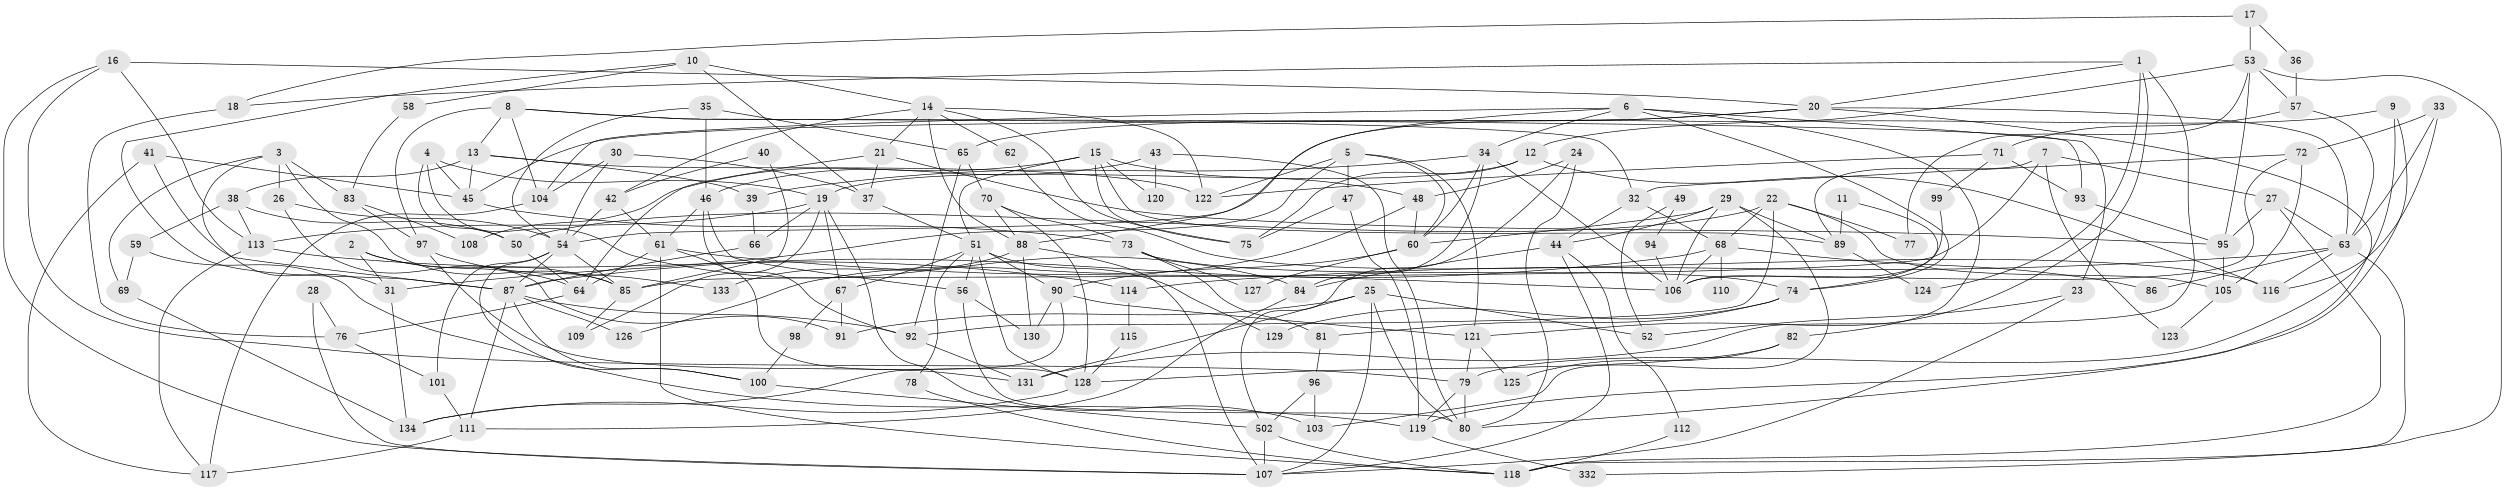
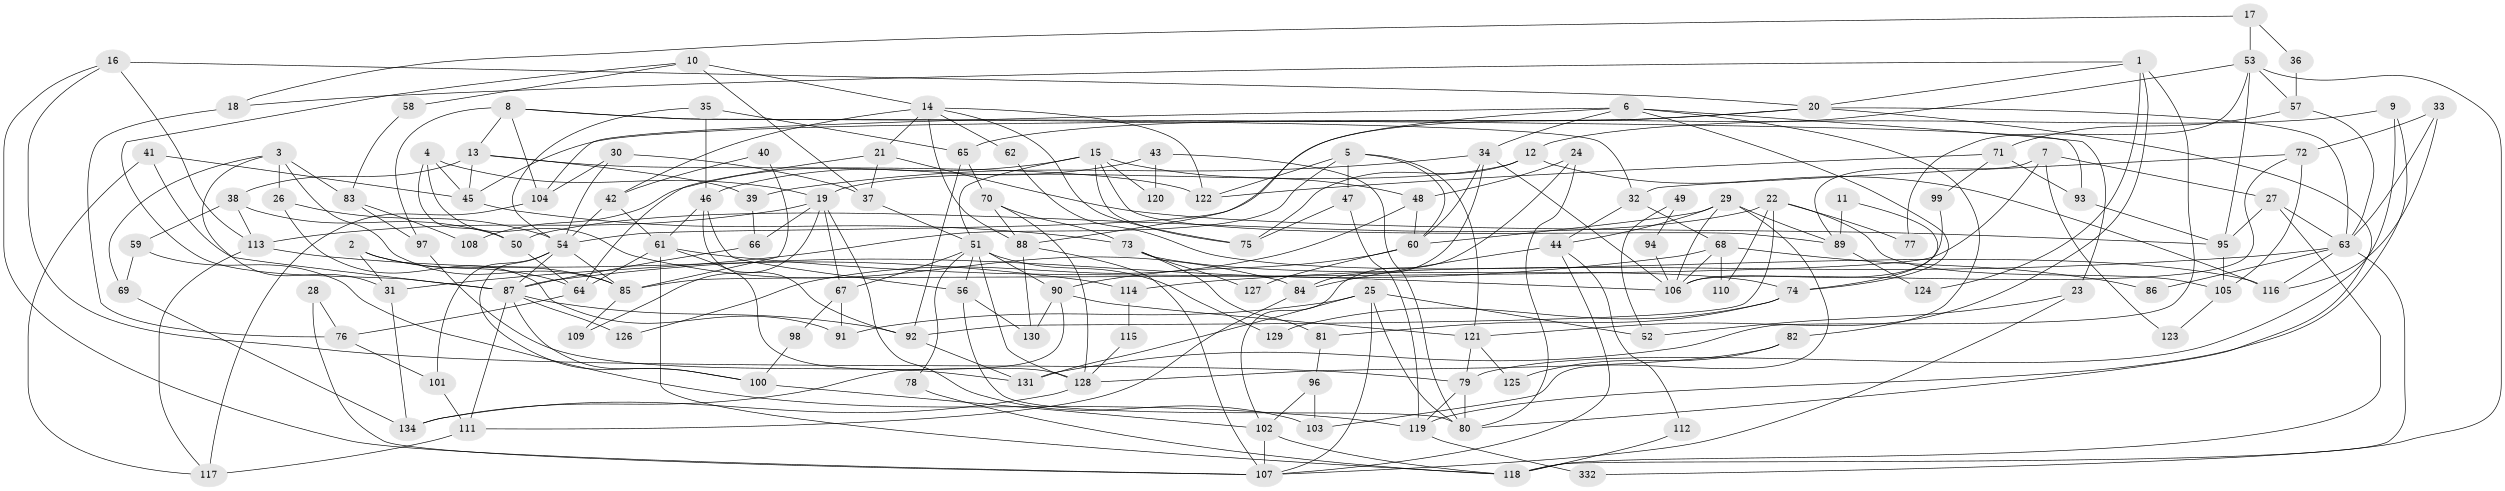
(1747, 222) -> (1751, 245)
(721, 291) -> none
(1264, 429) -> (1264, 429)
